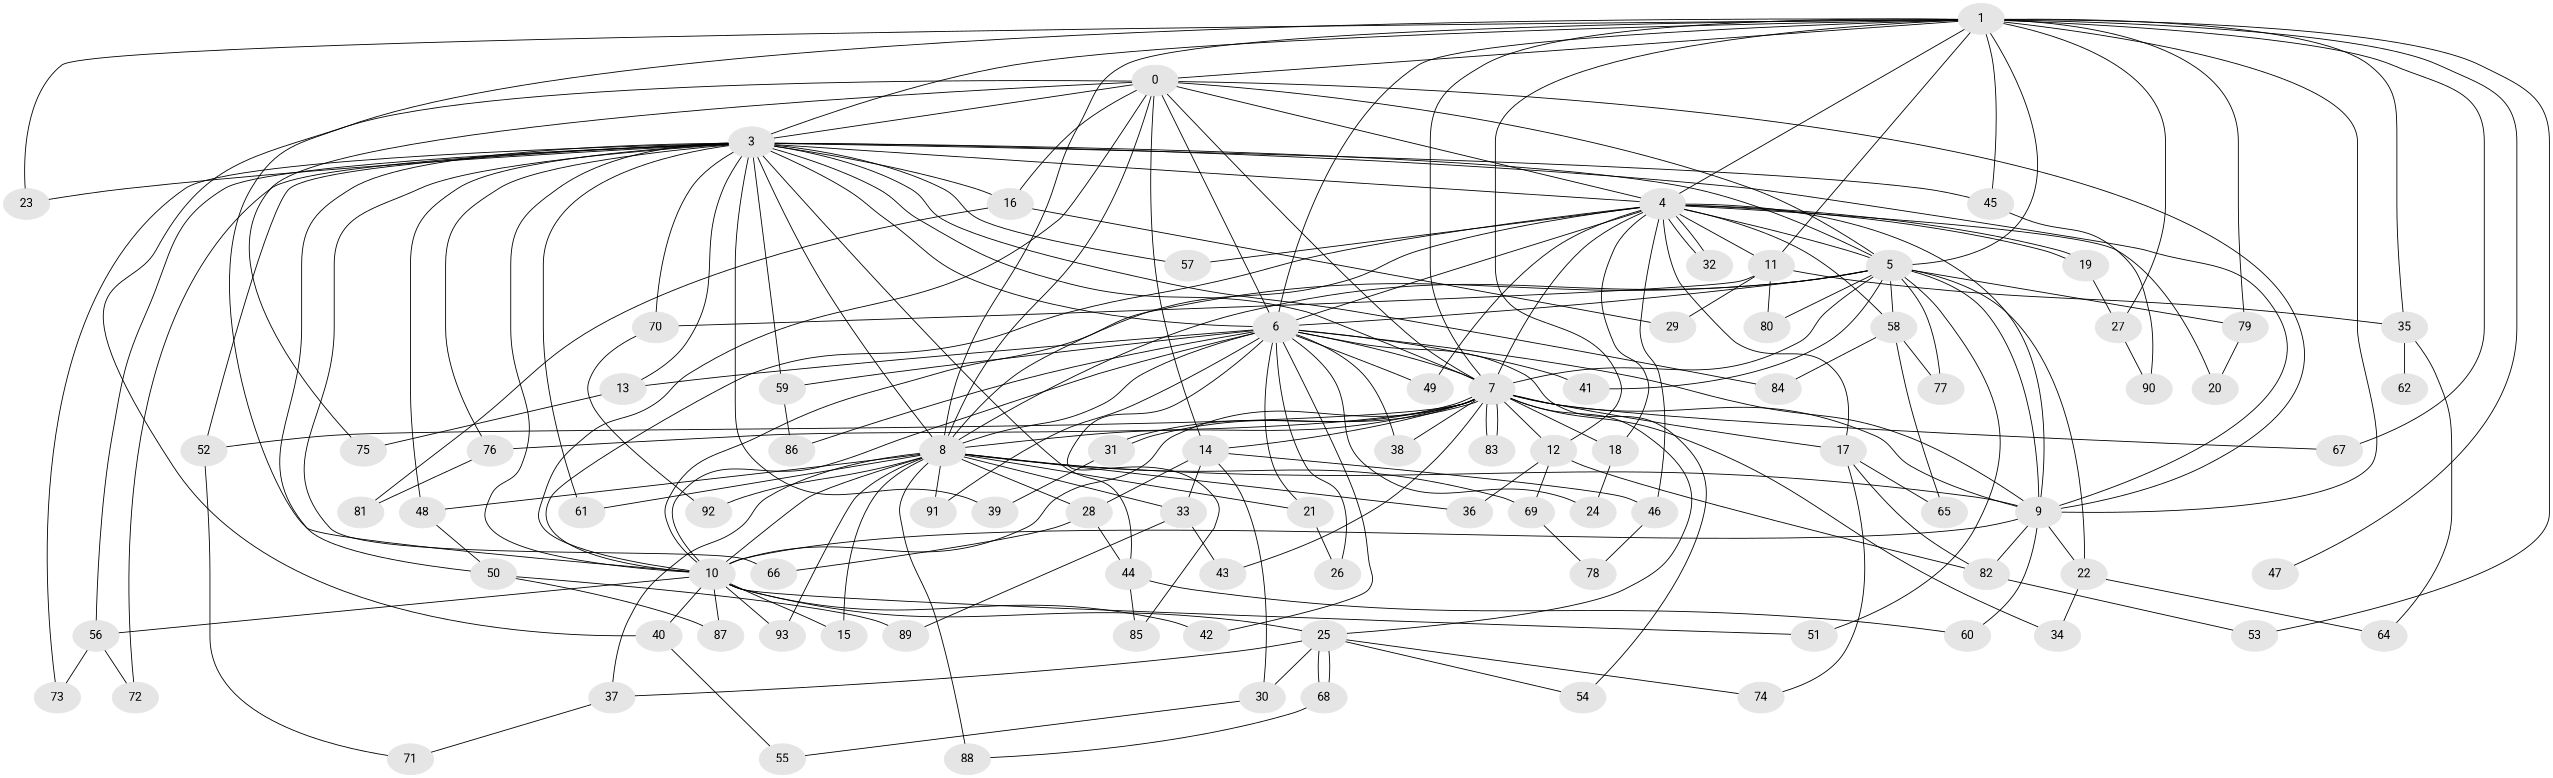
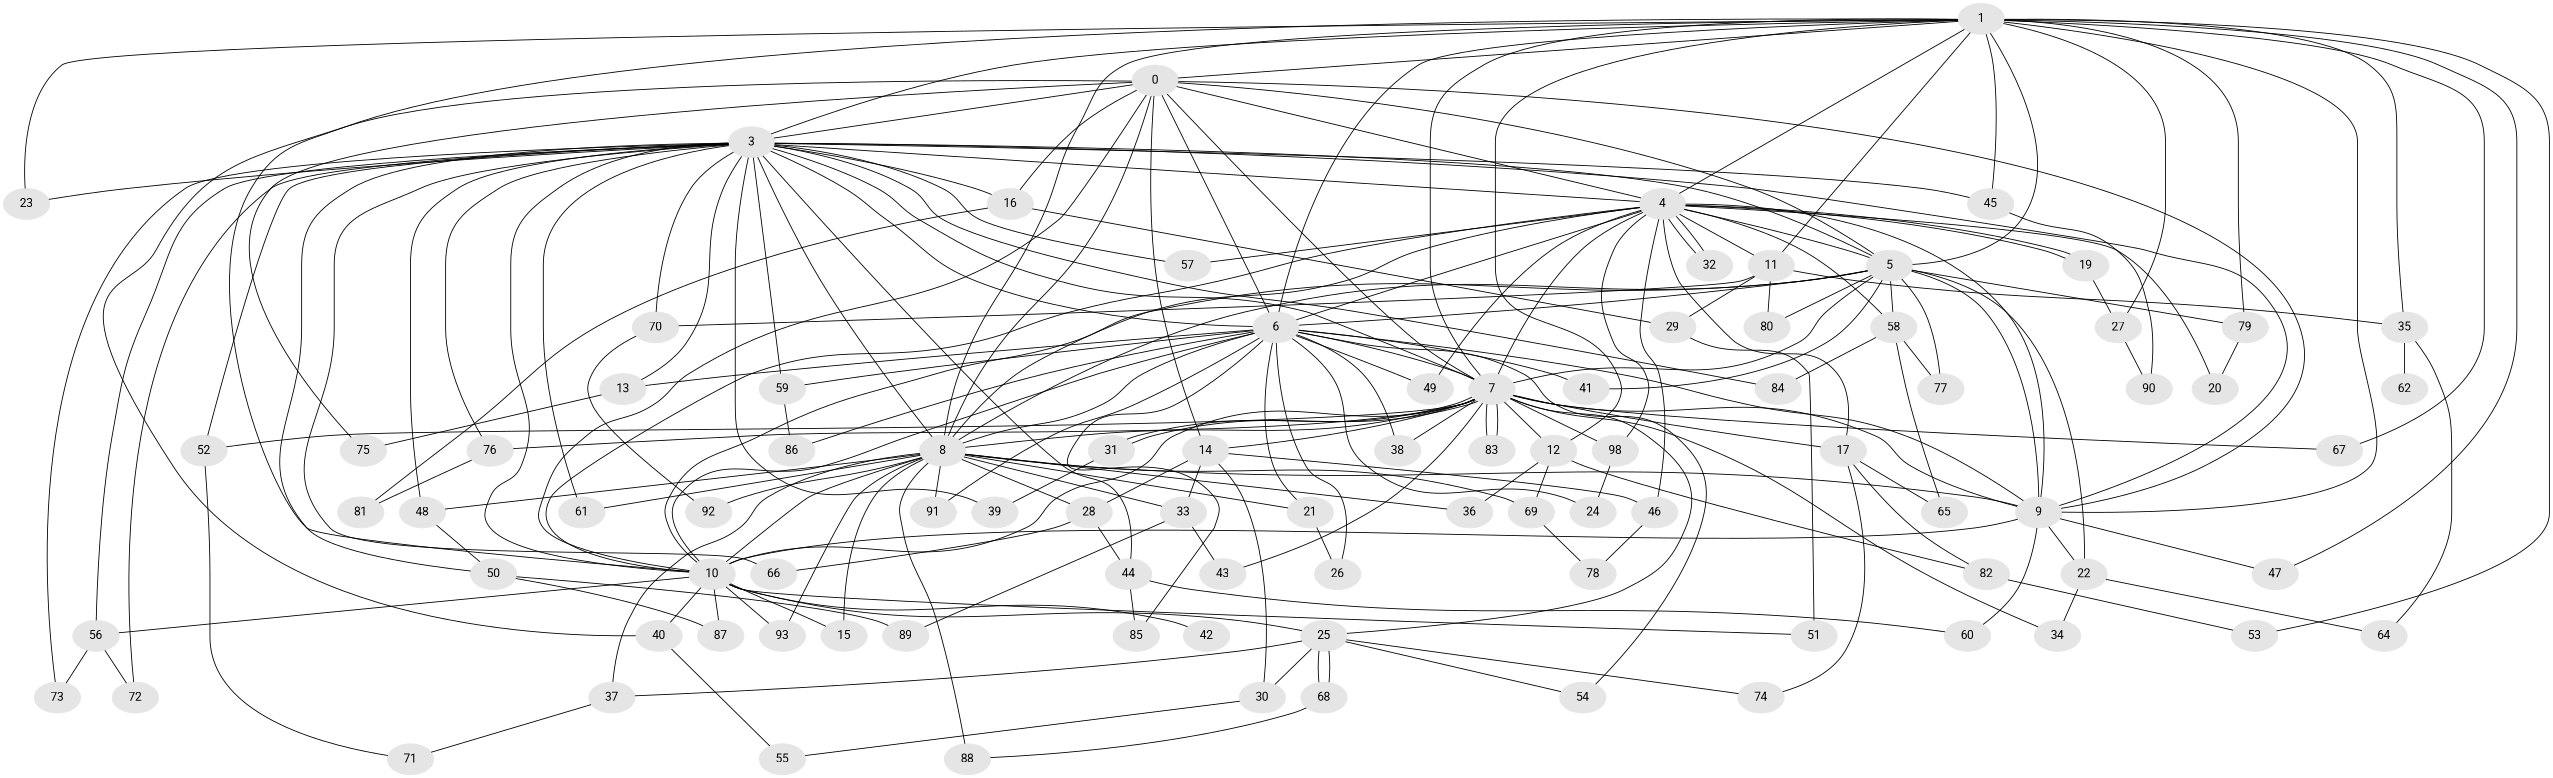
(1615, 451) -> (1615, 451)
(1998, 466) -> (1811, 433)
(1367, 541) -> none
(2013, 543) -> (2157, 543)
